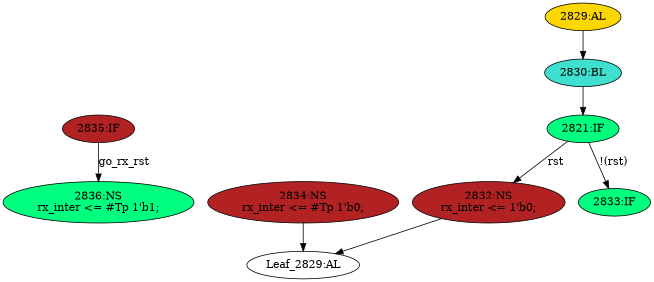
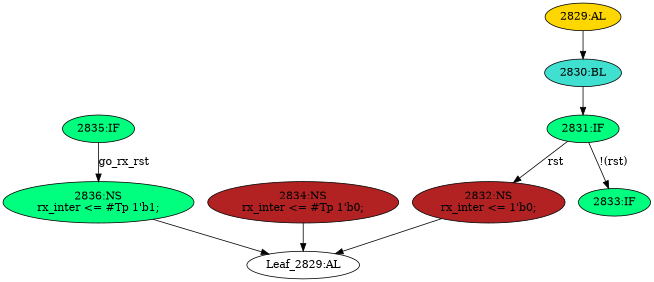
(99, 129) -> (99, 129)
(583, 129) -> (583, 129)
none -> (207, 236)
